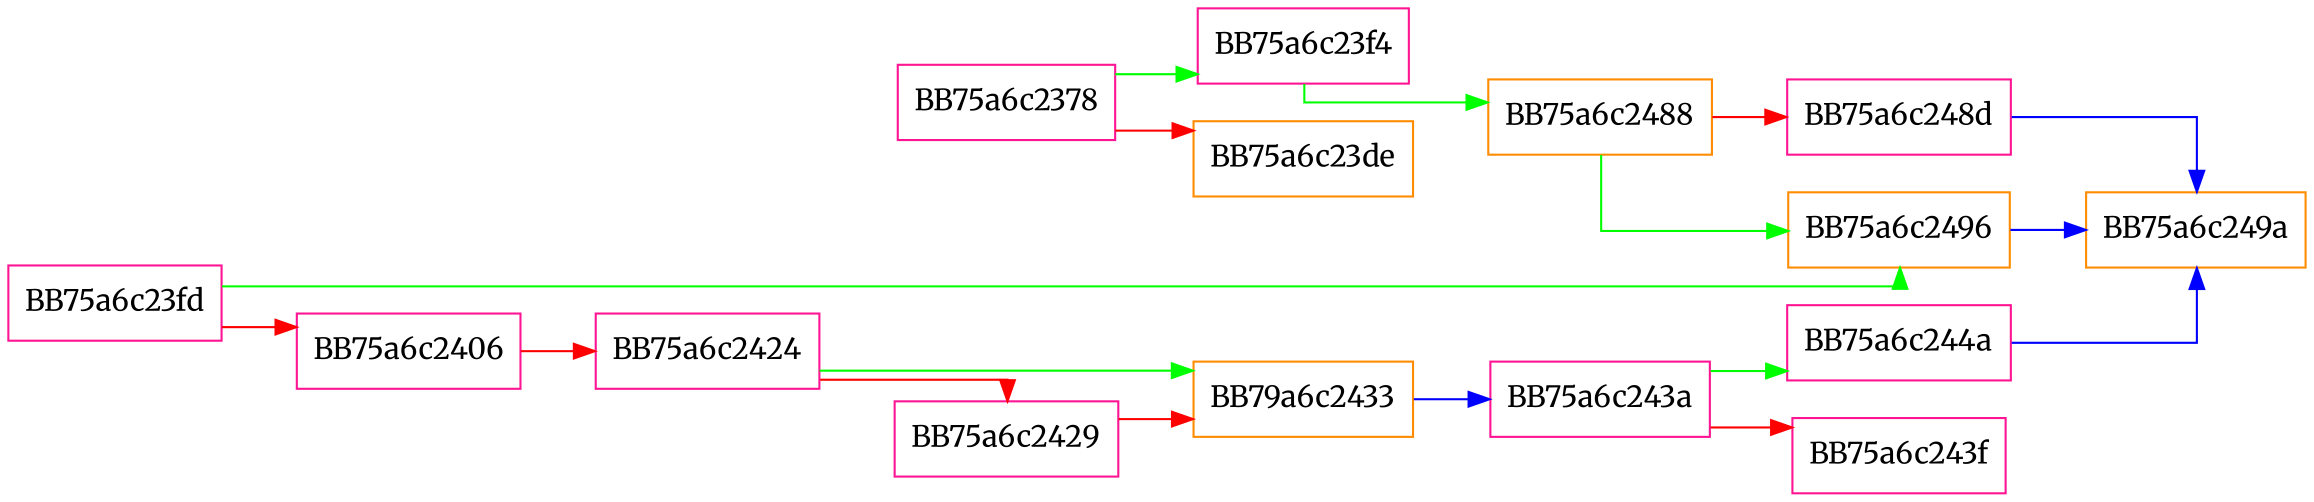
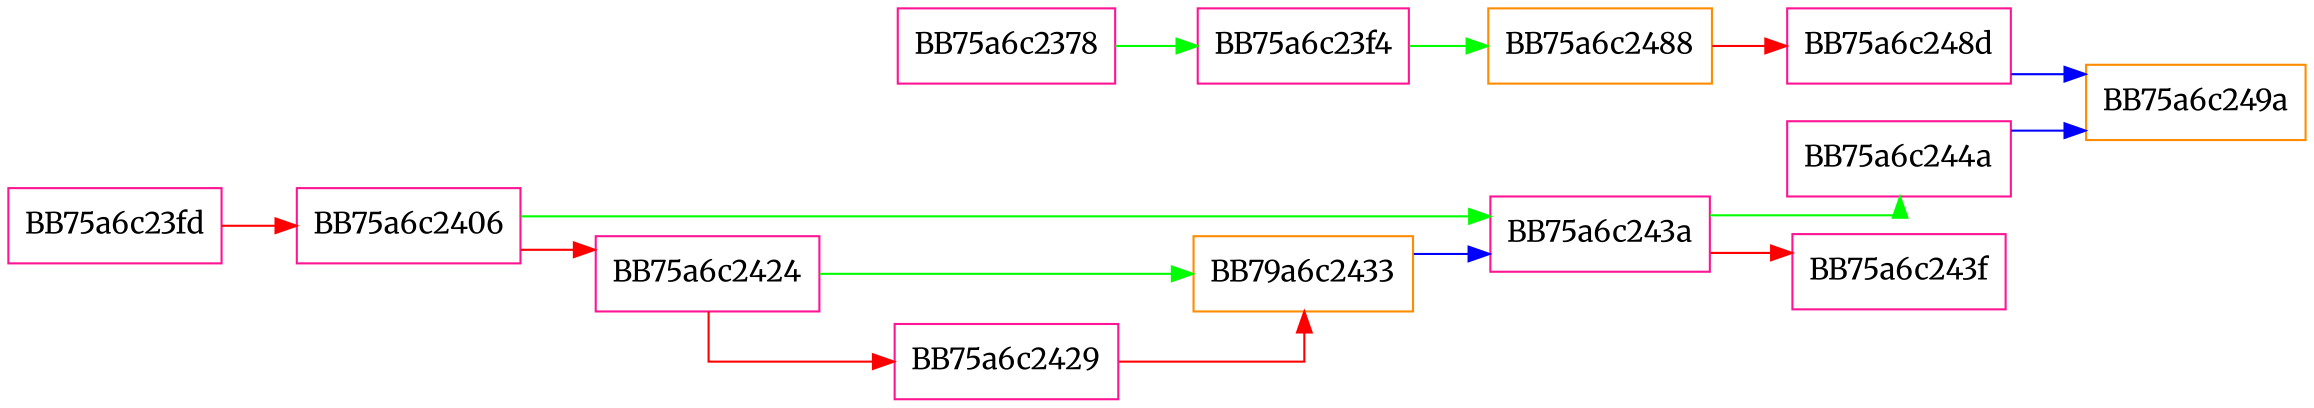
(1303, 159) -> none
none -> (995, 216)
(1899, 230) -> none
